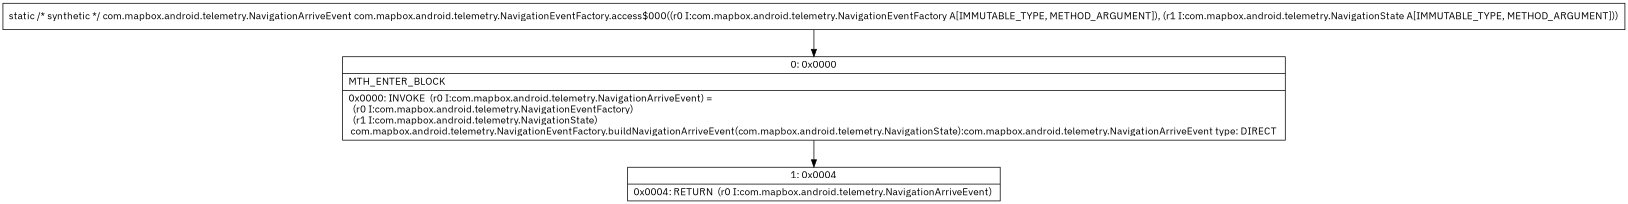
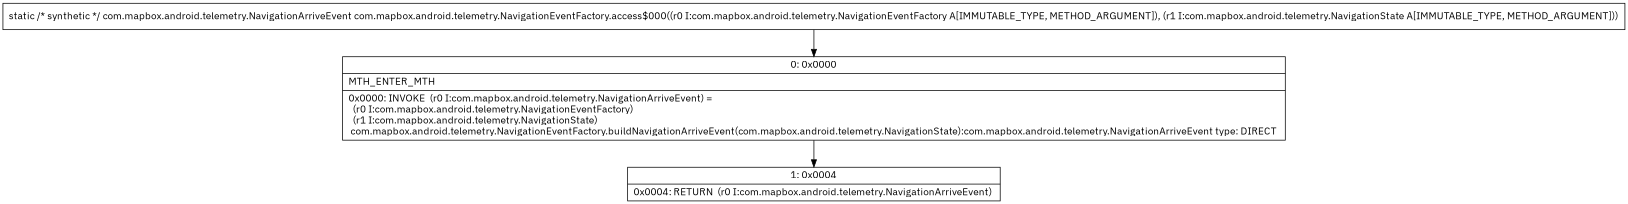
(397, 82) -> (392, 82)
